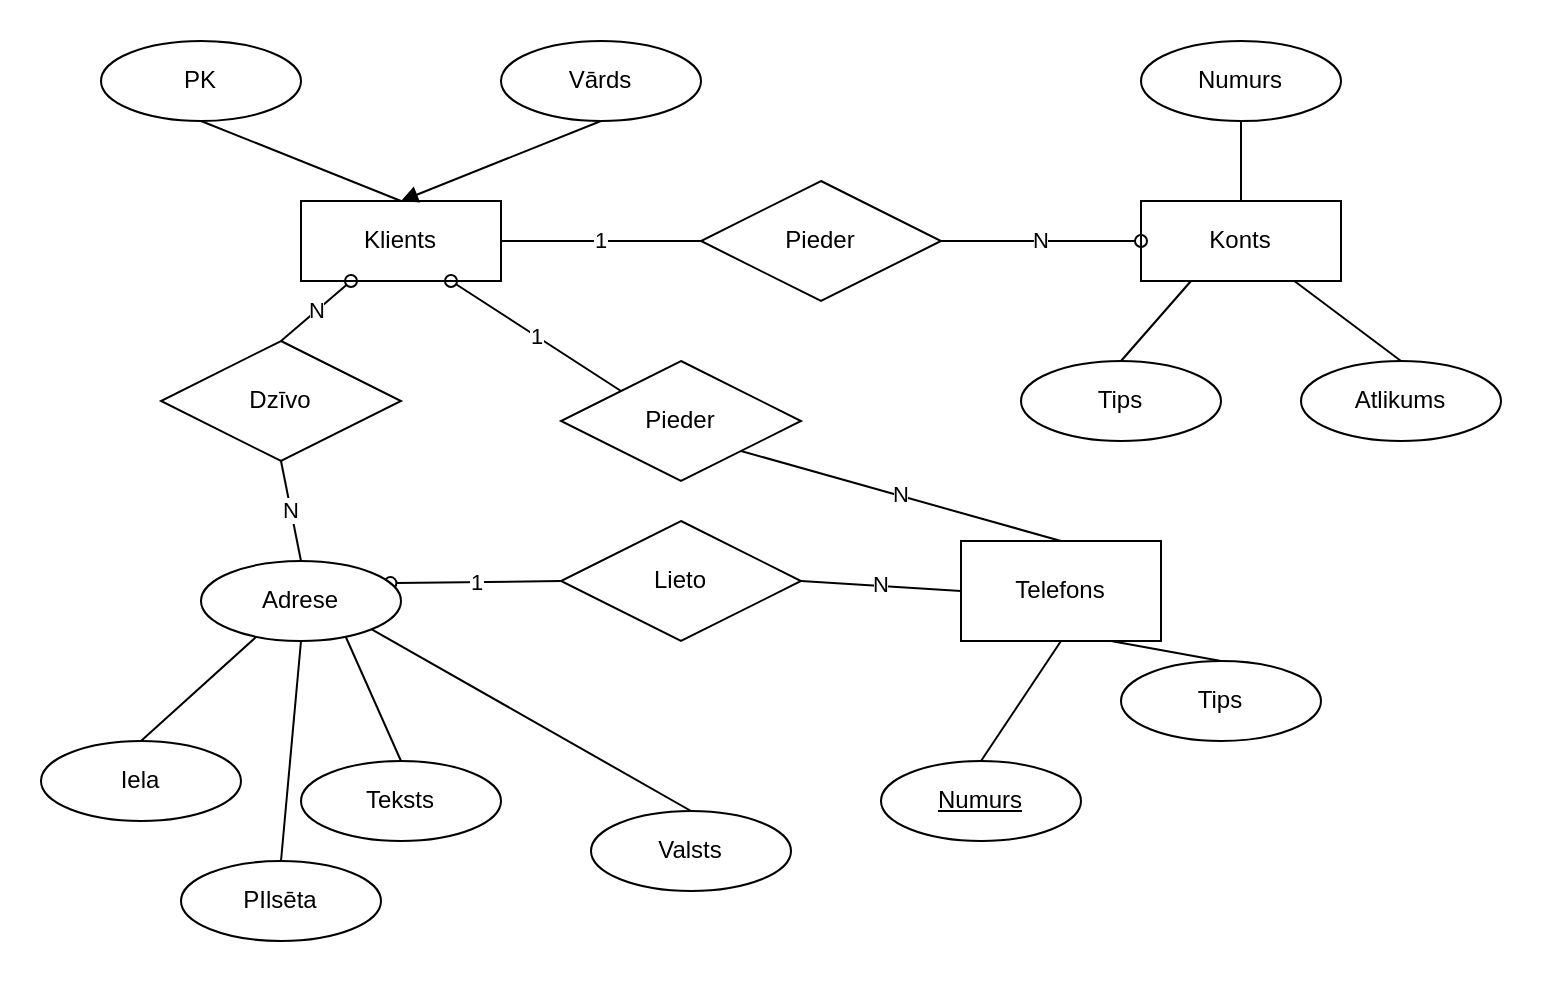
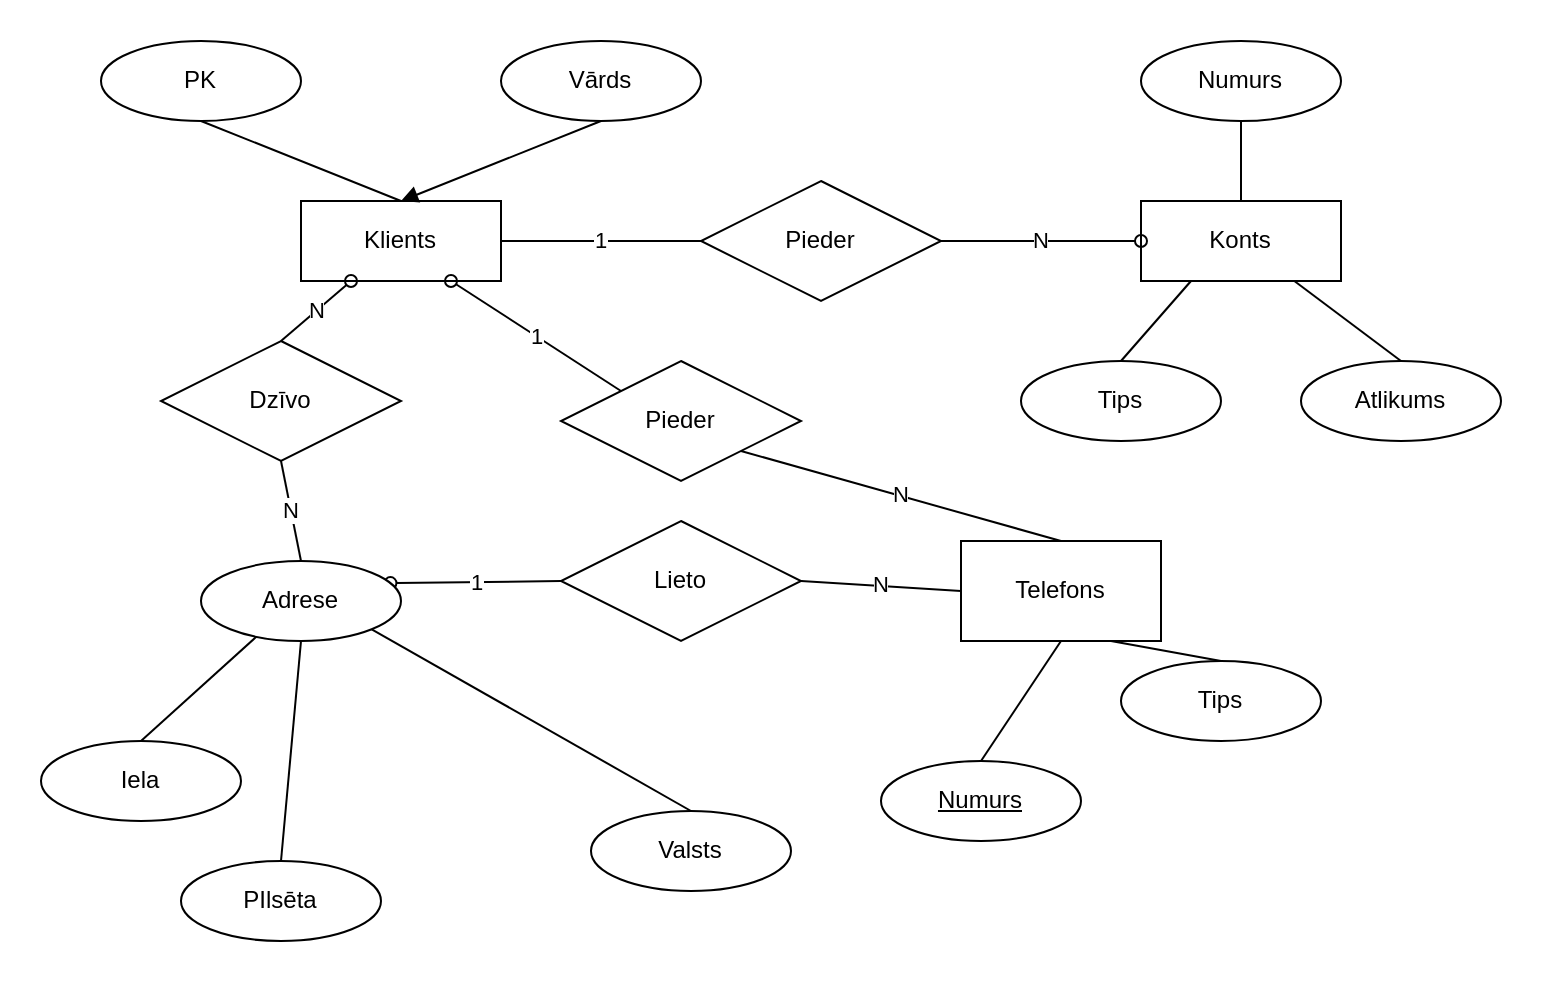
(373, 698) -> none
(401, 801) -> none
